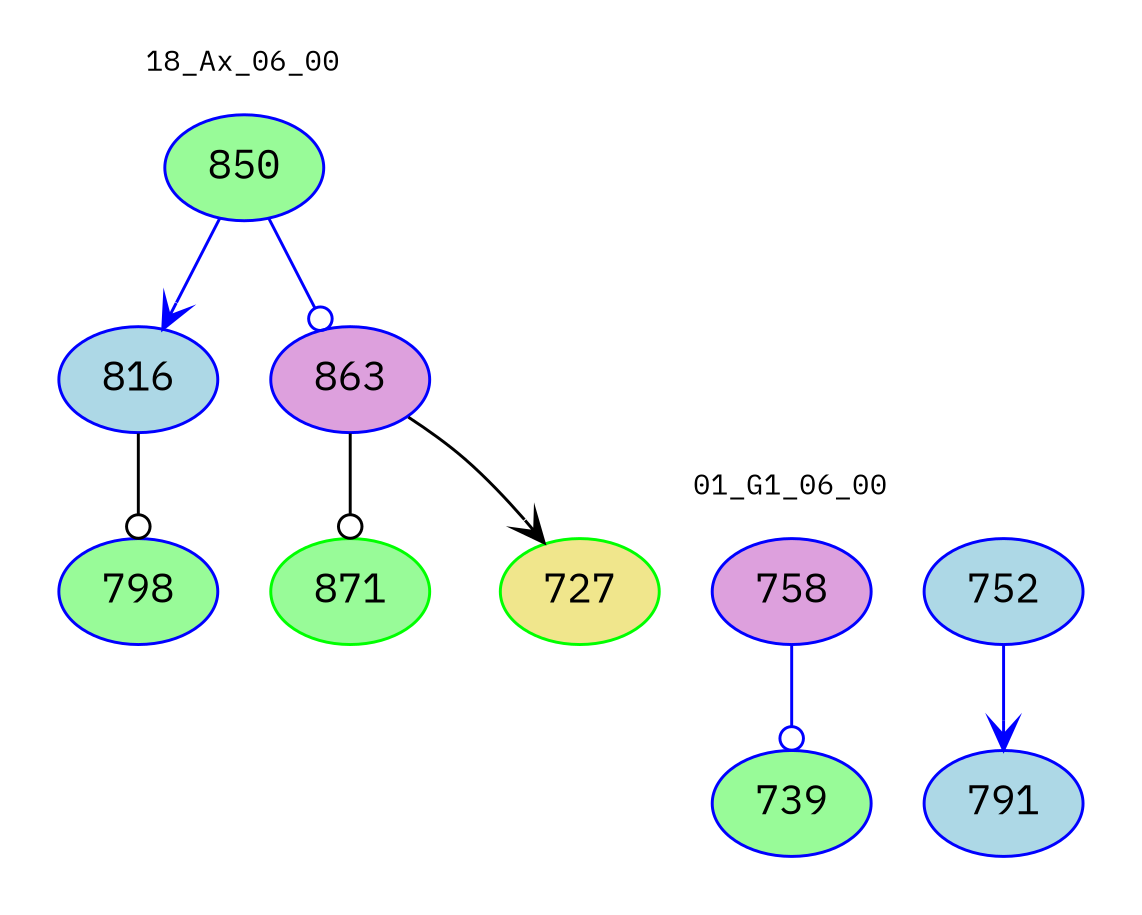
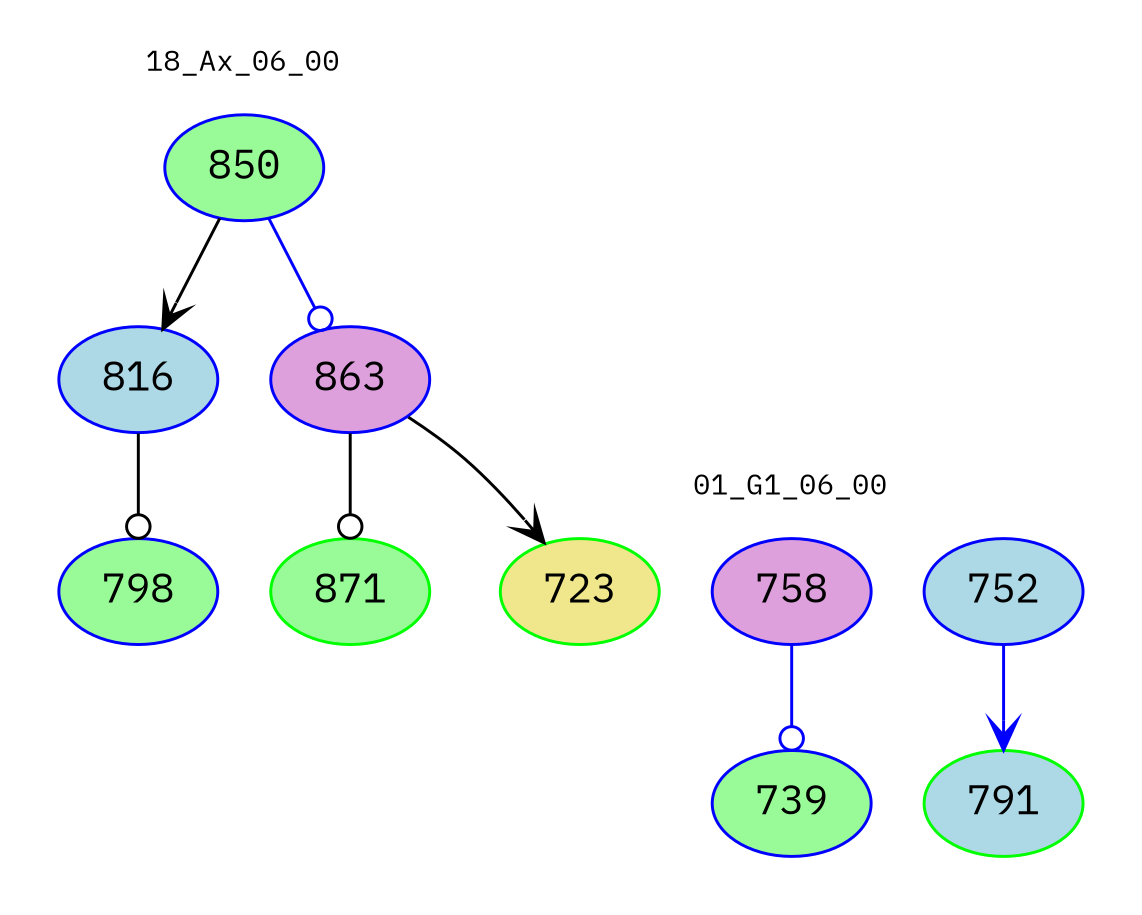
(198, 261) -> (198, 261)
(580, 592) -> (580, 592)
(1004, 803) -> (1004, 803)
